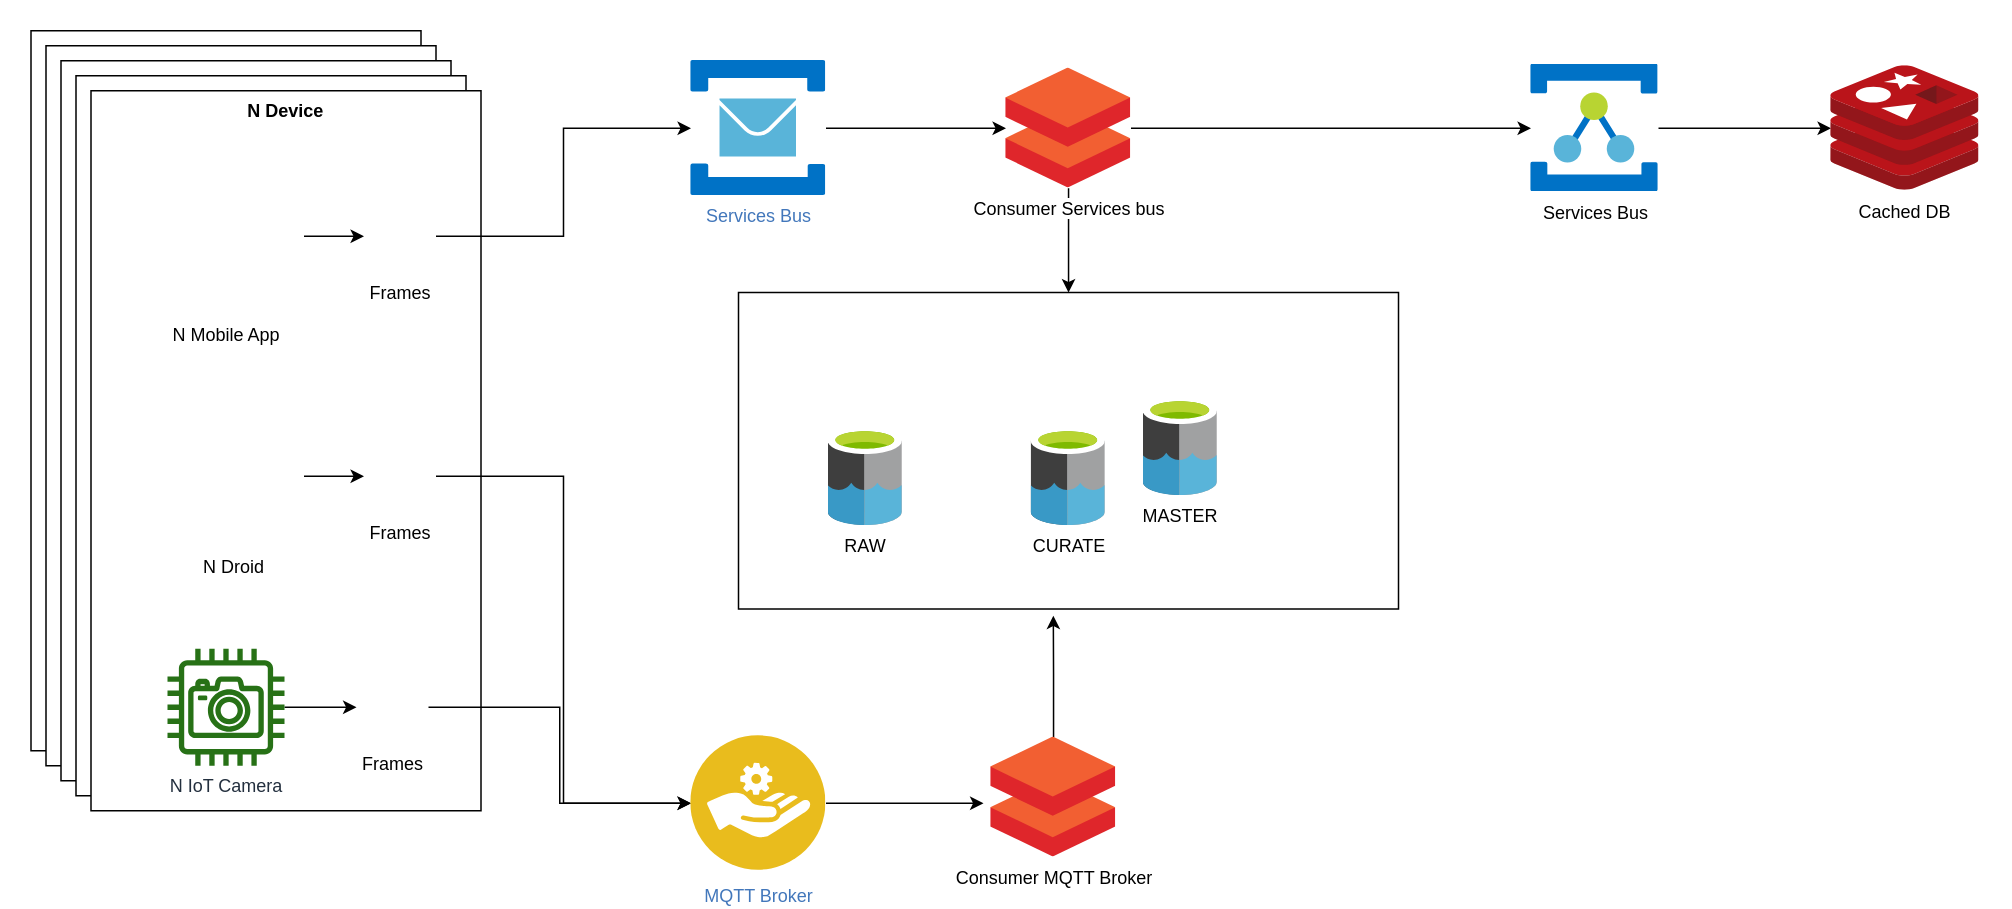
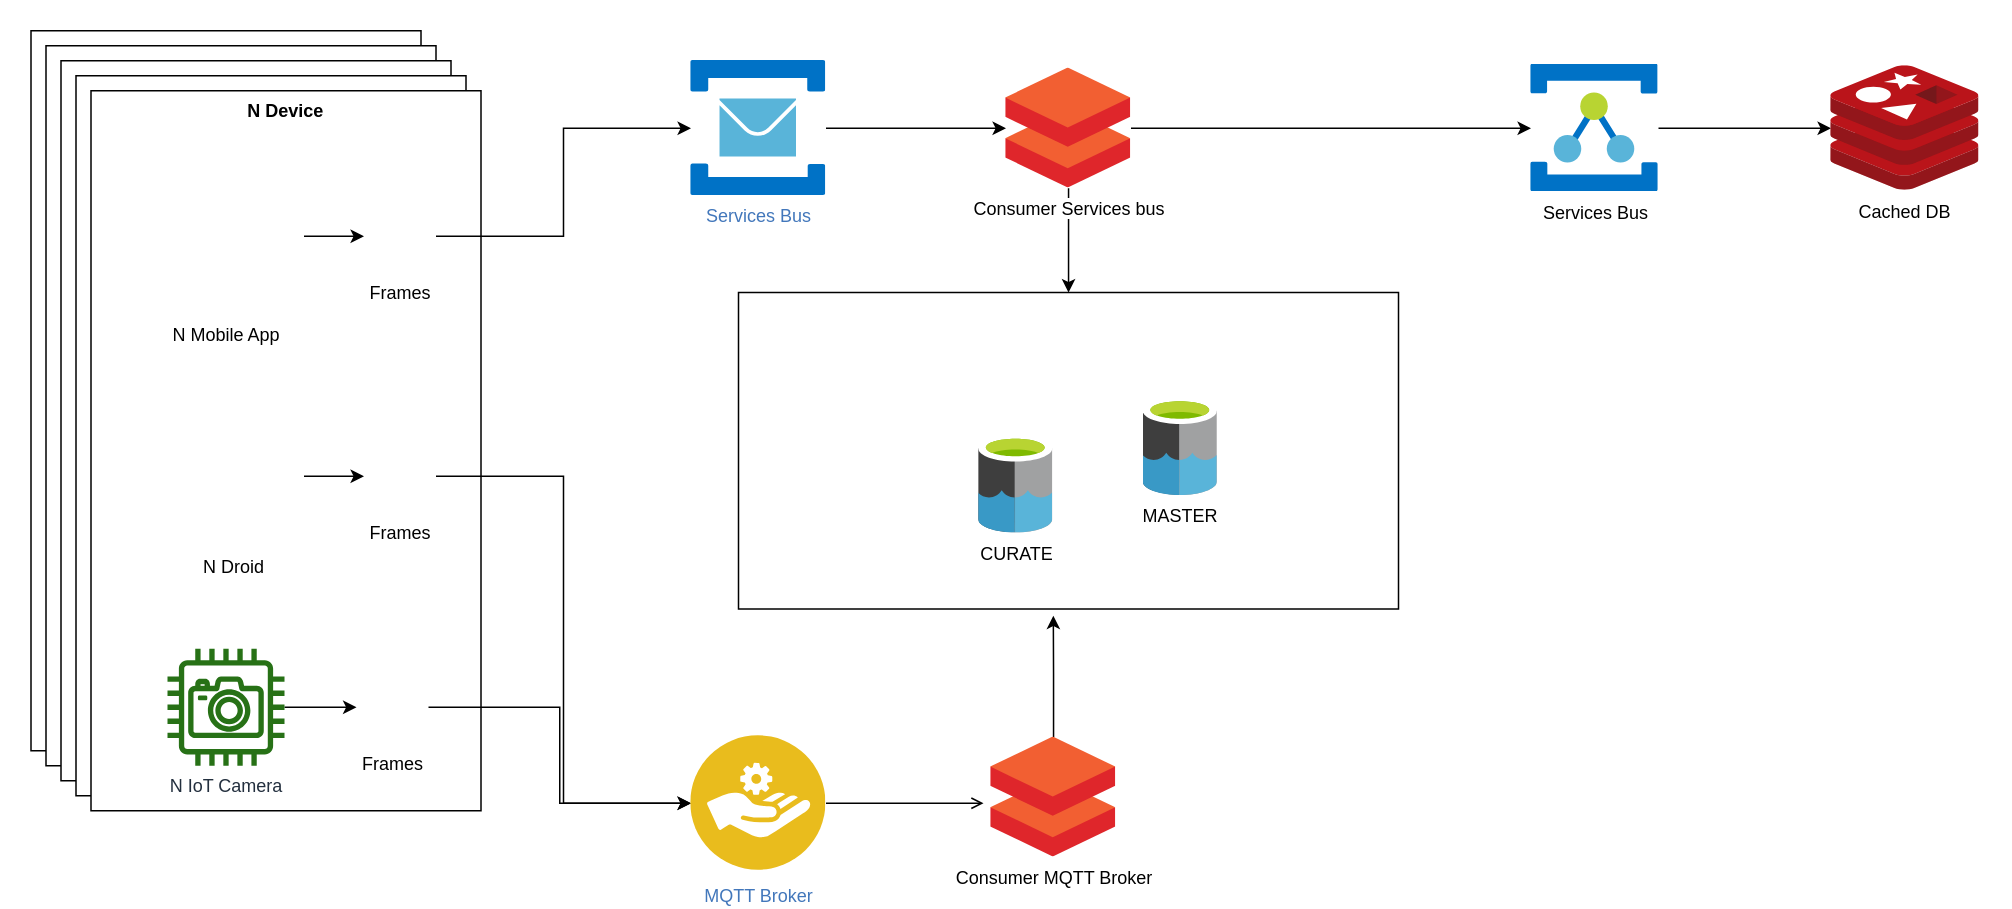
(865, 477) -> none
(1068, 477) -> (1016, 485)
(972, 803) -> (974, 803)
